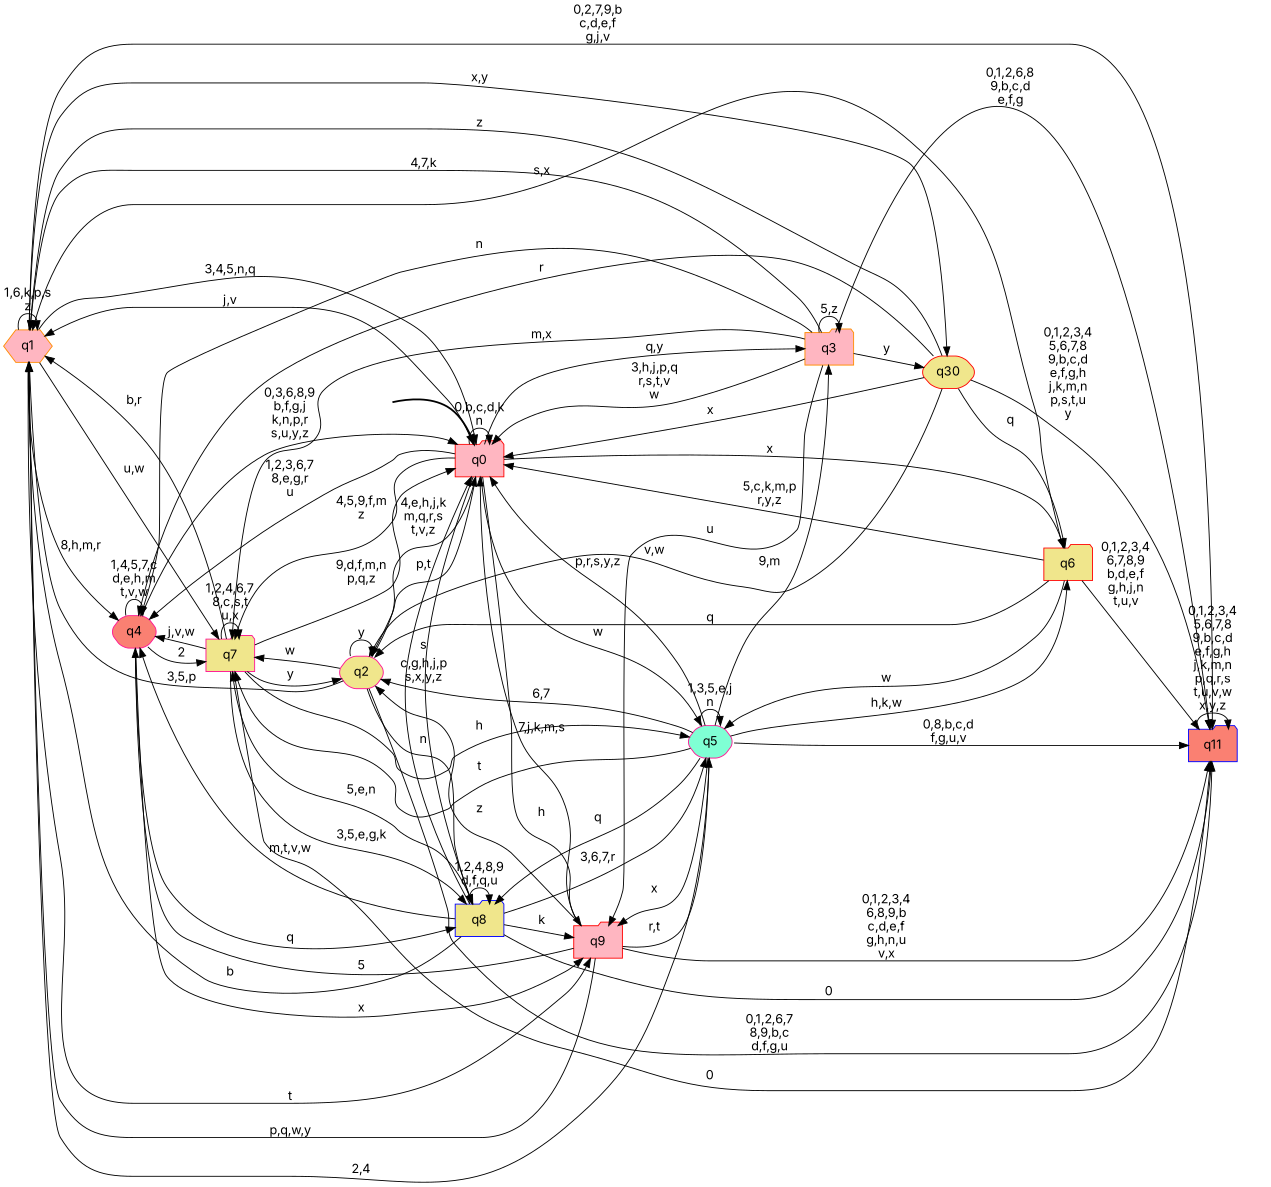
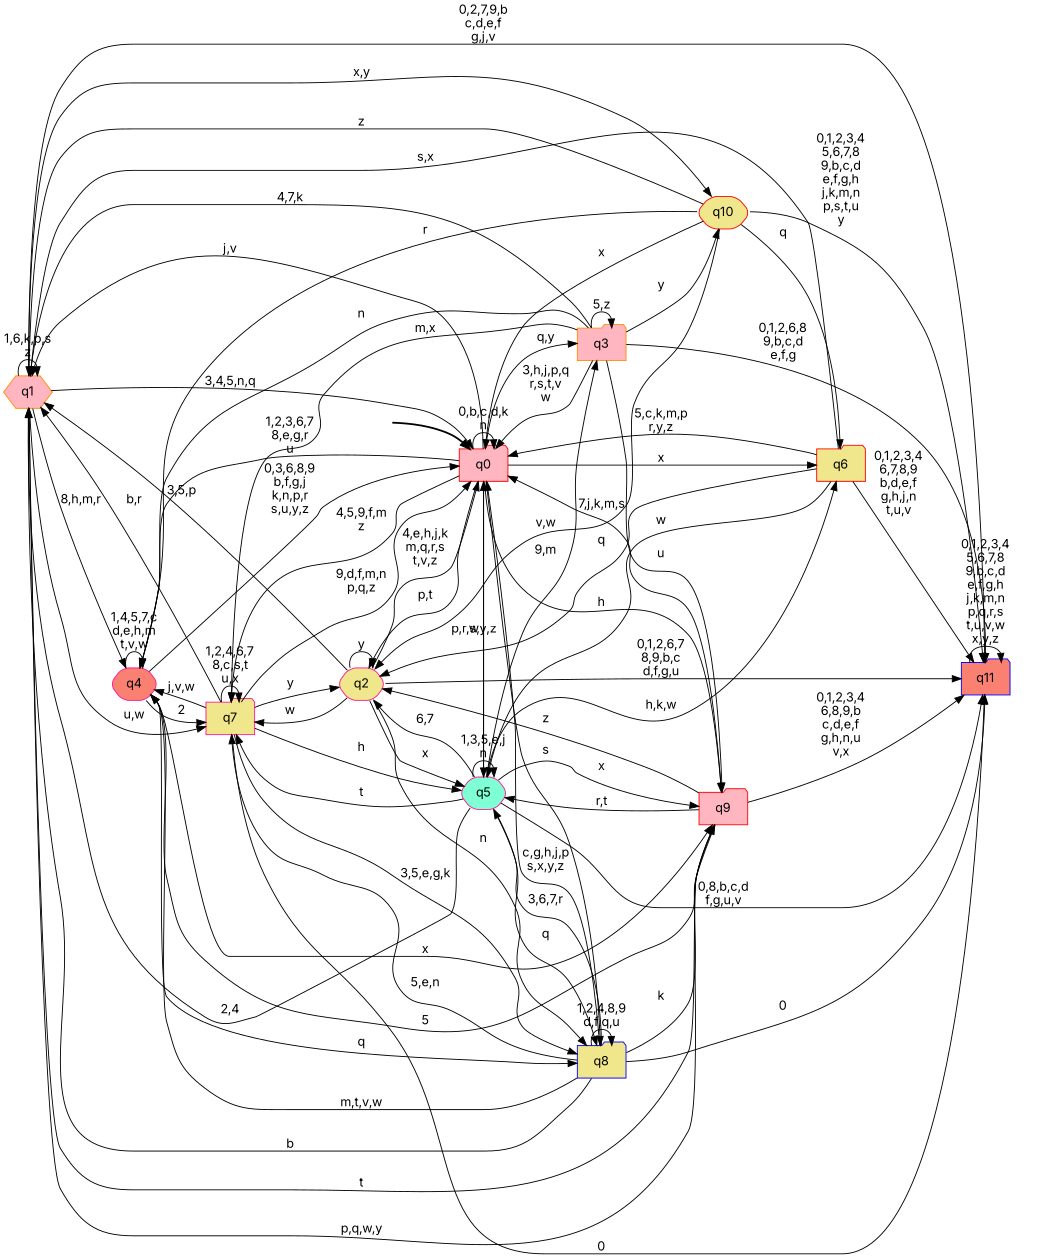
(949, 372) -> (723, 213)
none -> (402, 762)
